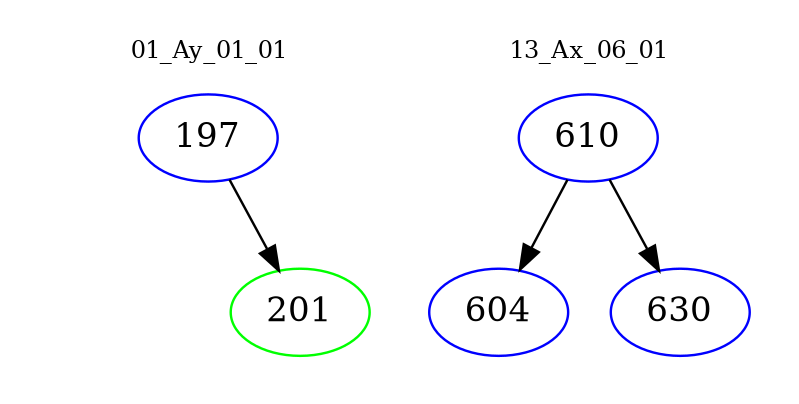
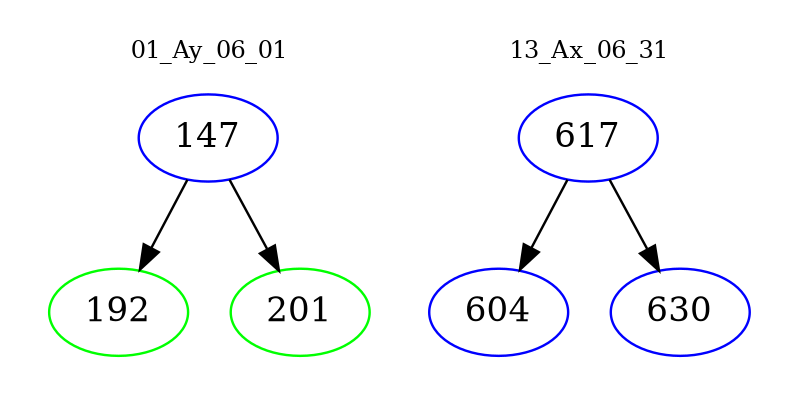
(209, 52) -> (209, 52)
(589, 52) -> (589, 52)
(208, 138) -> (208, 138)
(588, 138) -> (588, 138)
none -> (119, 312)
